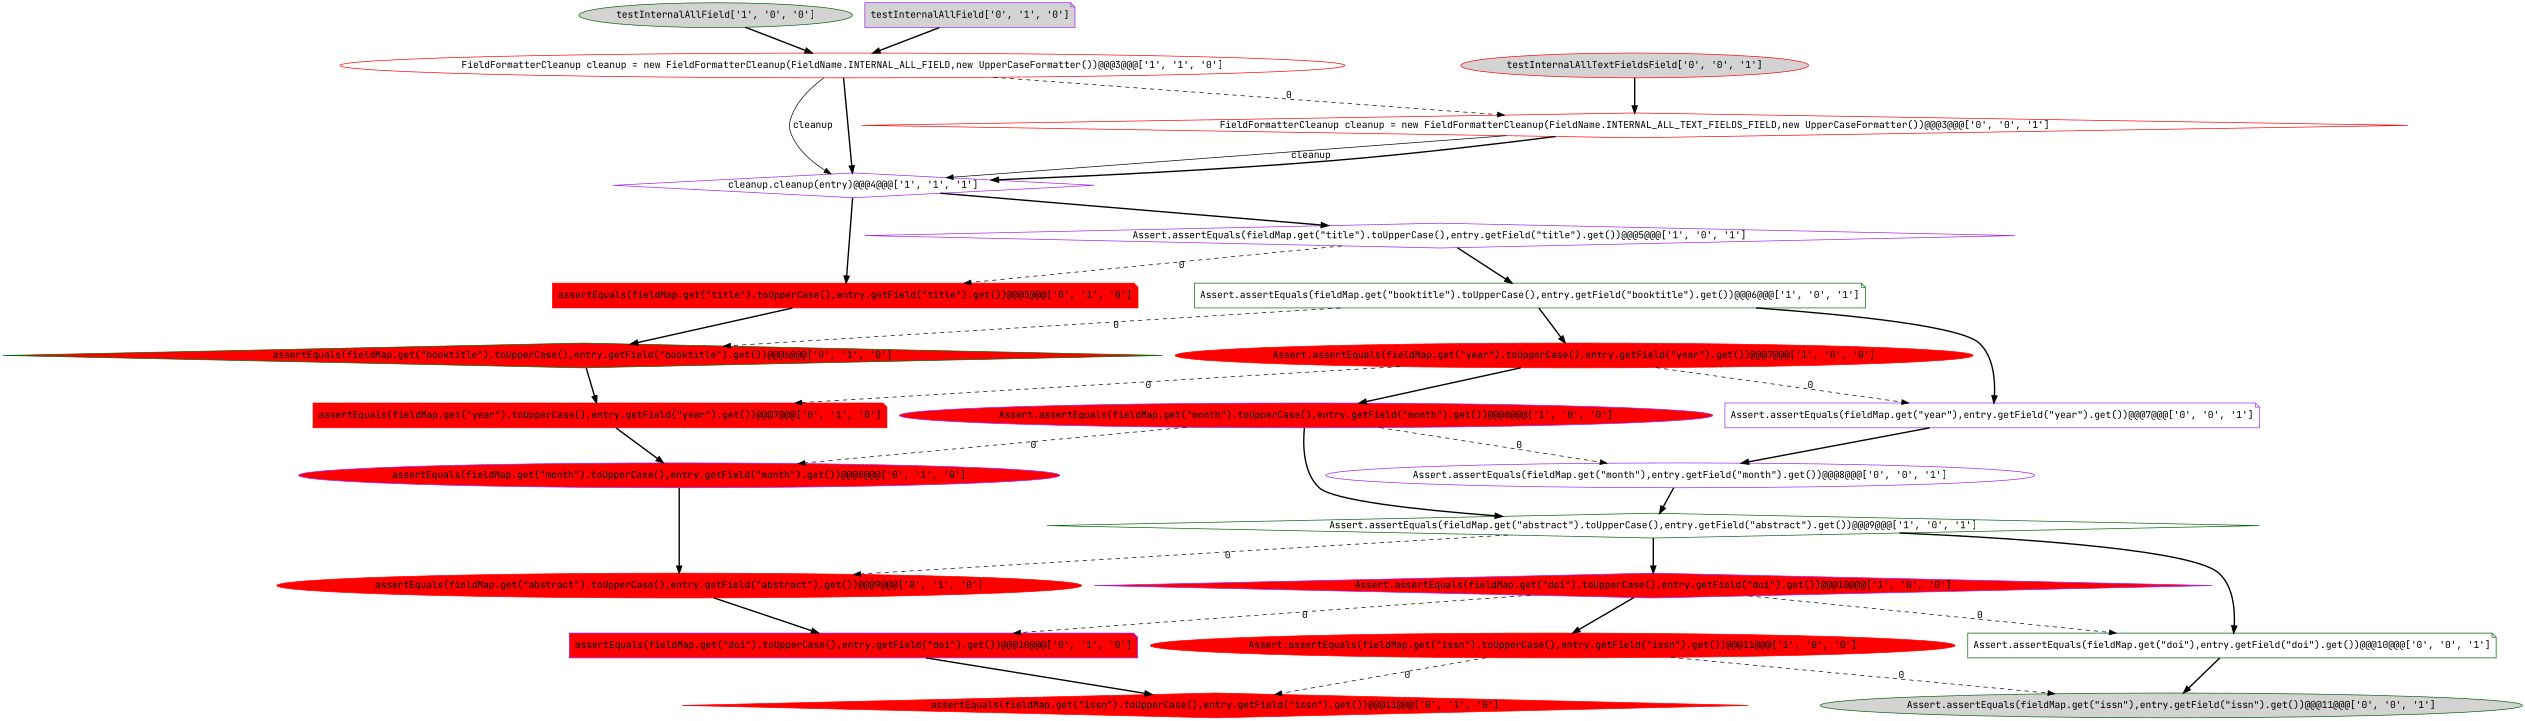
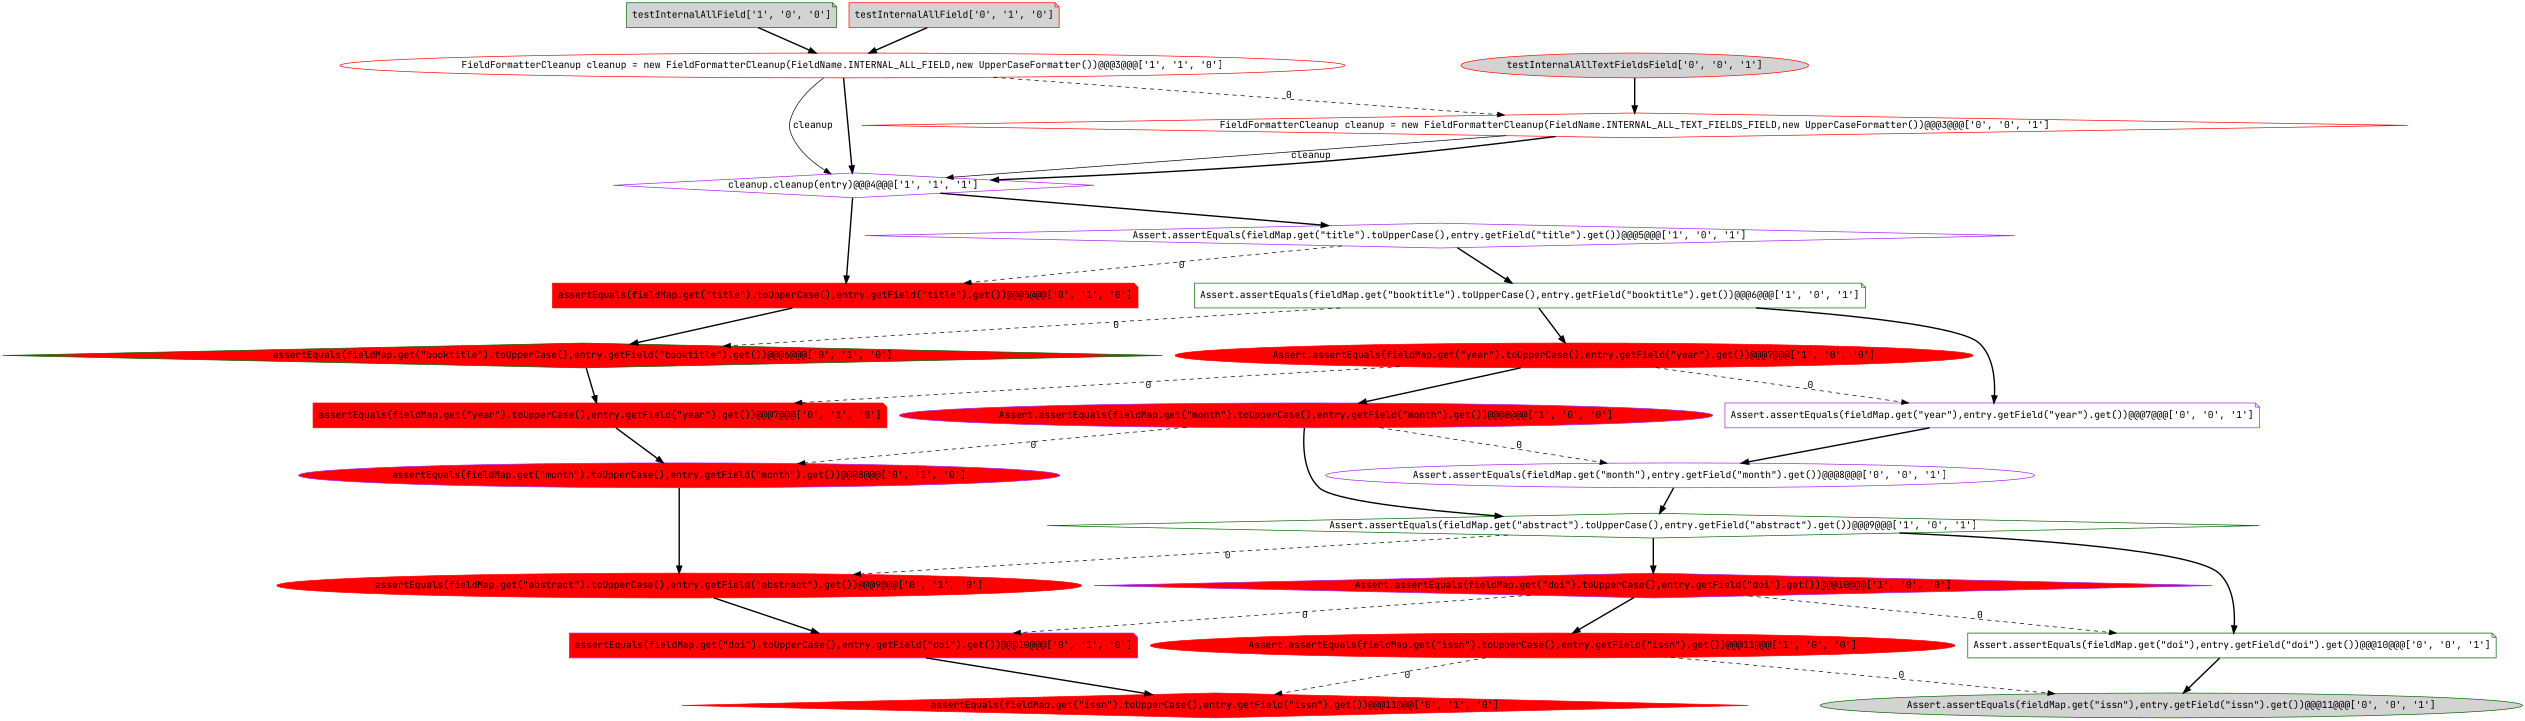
(716, 15) -> (732, 15)
(970, 15) -> (954, 15)
